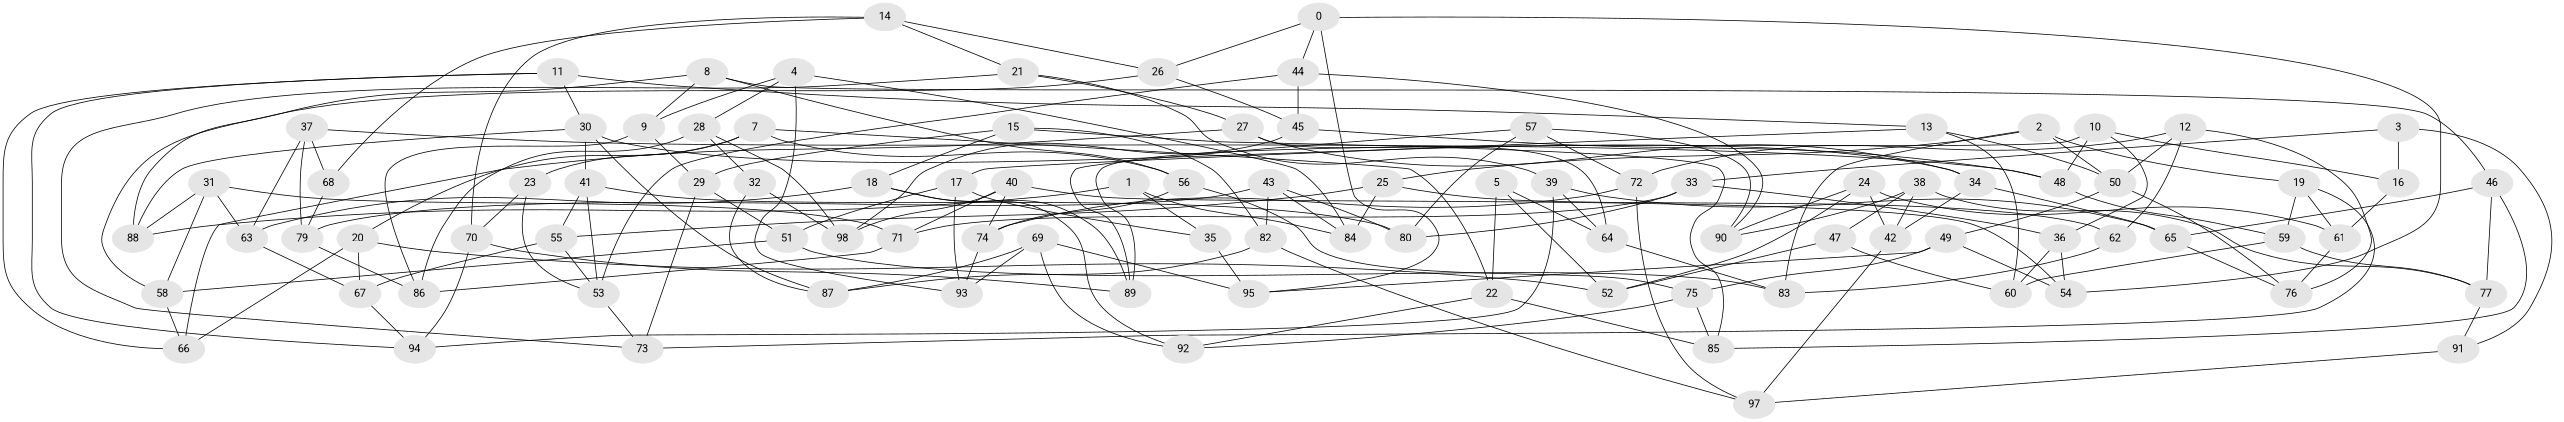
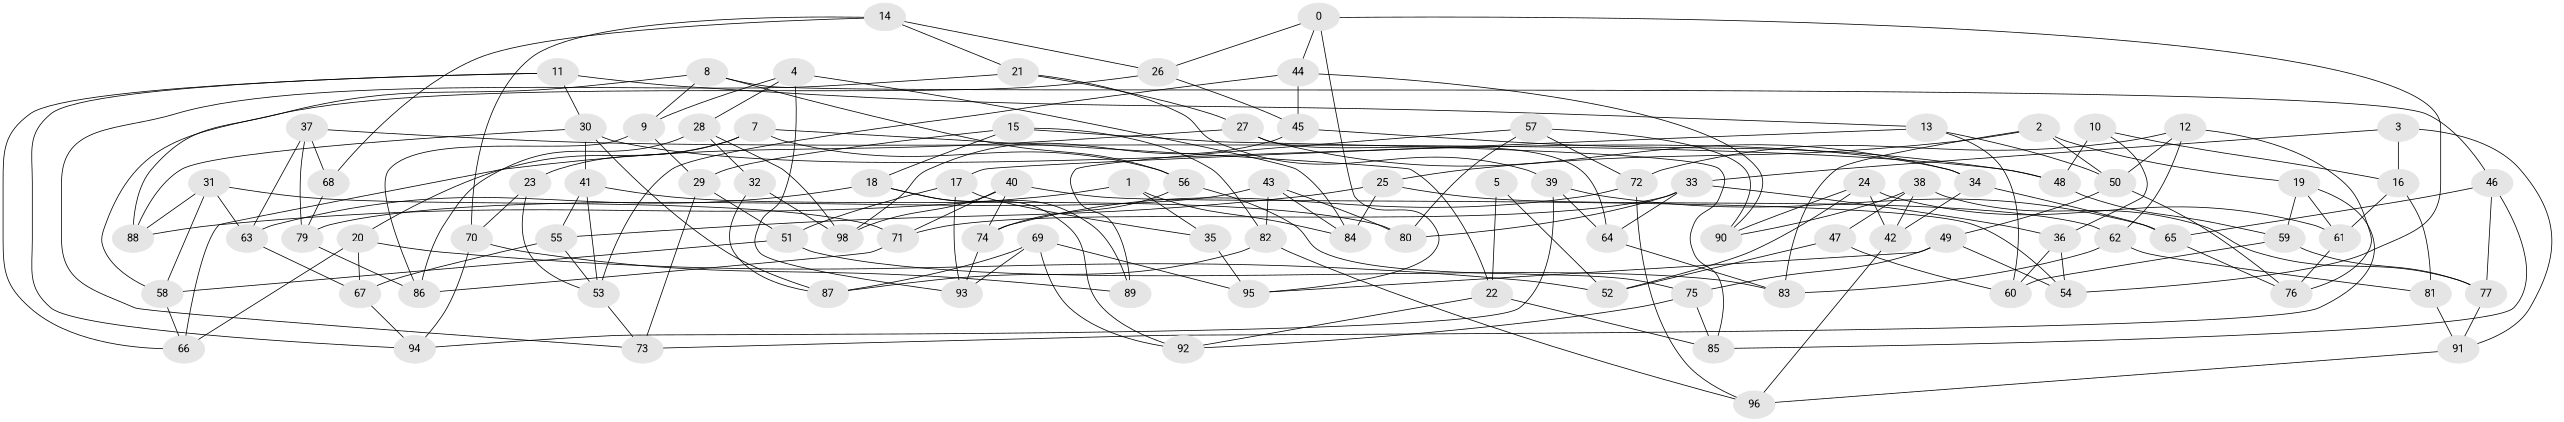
(1527, 146) -> none
(1544, 207) -> (1650, 211)
none -> (2431, 294)
(1754, 405) -> (1754, 405)
